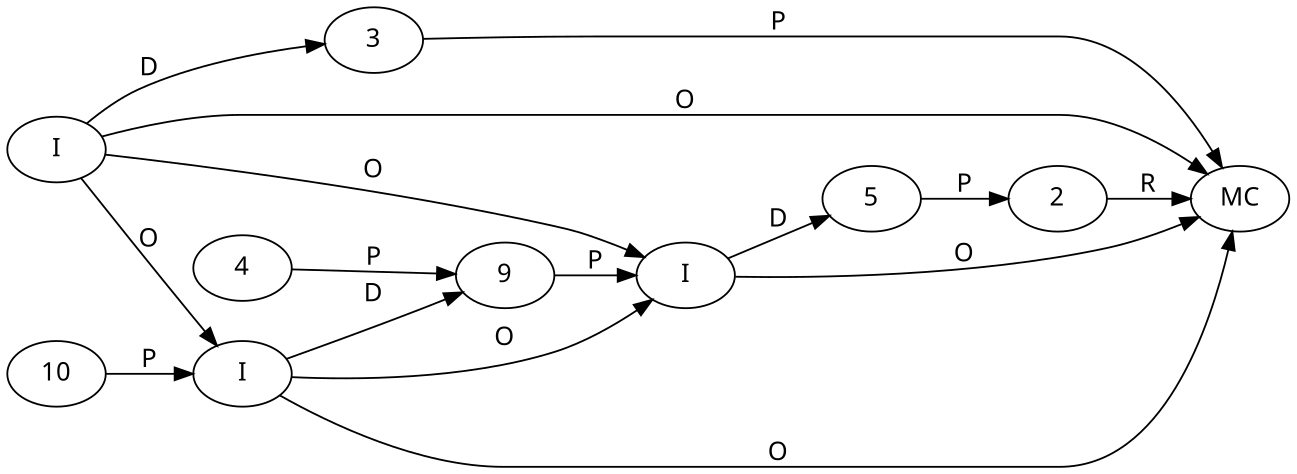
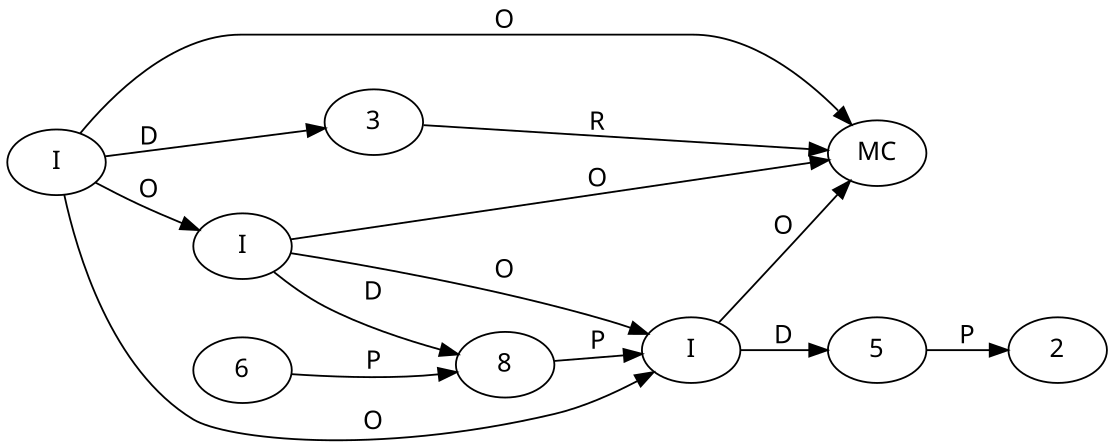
(779, 23) -> (598, 123)
(1140, 199) -> none
(243, 268) -> (243, 370)
(505, 275) -> (505, 365)
(57, 374) -> none
